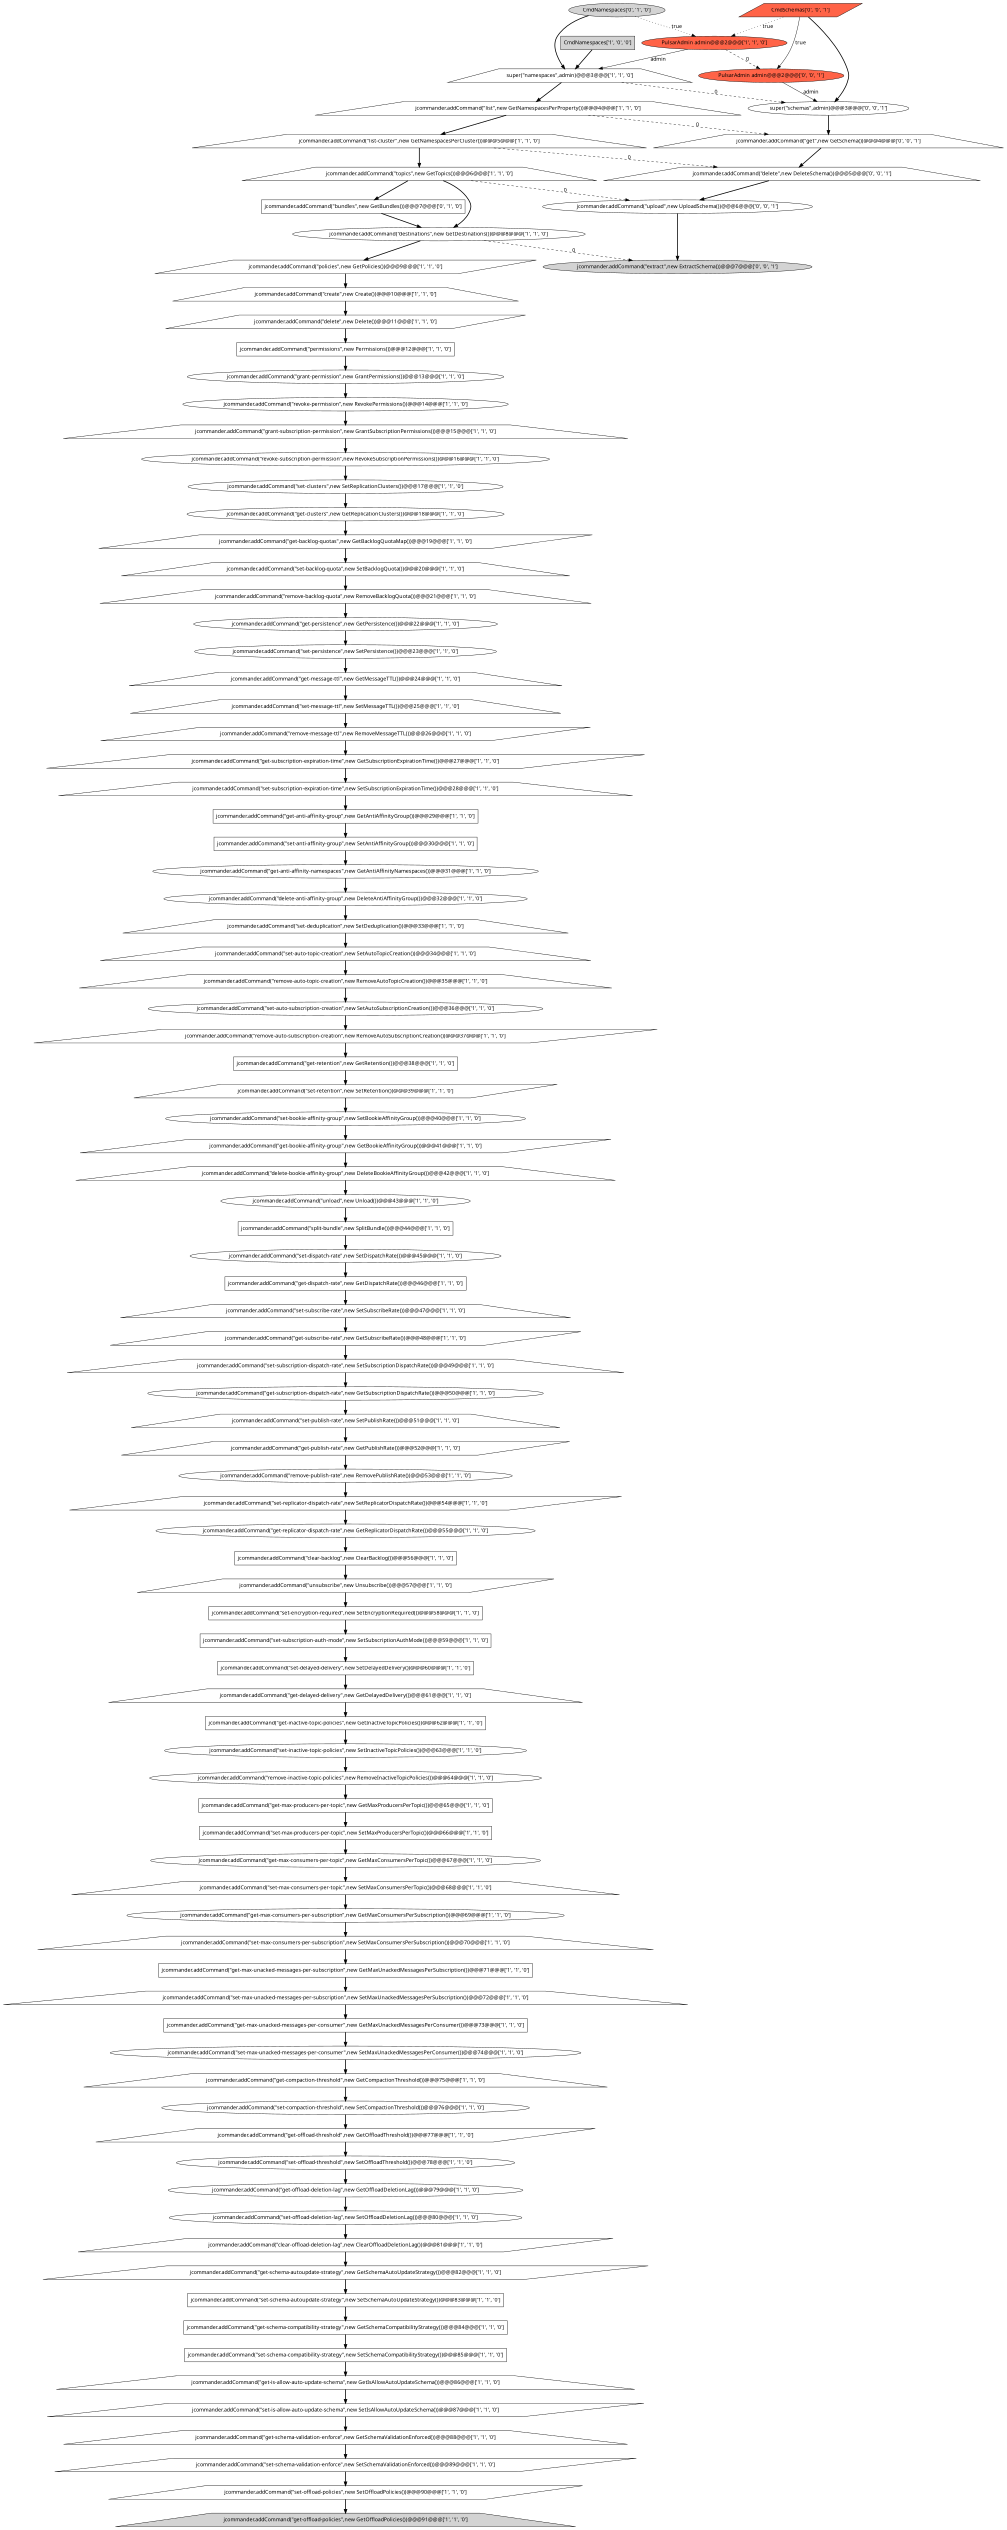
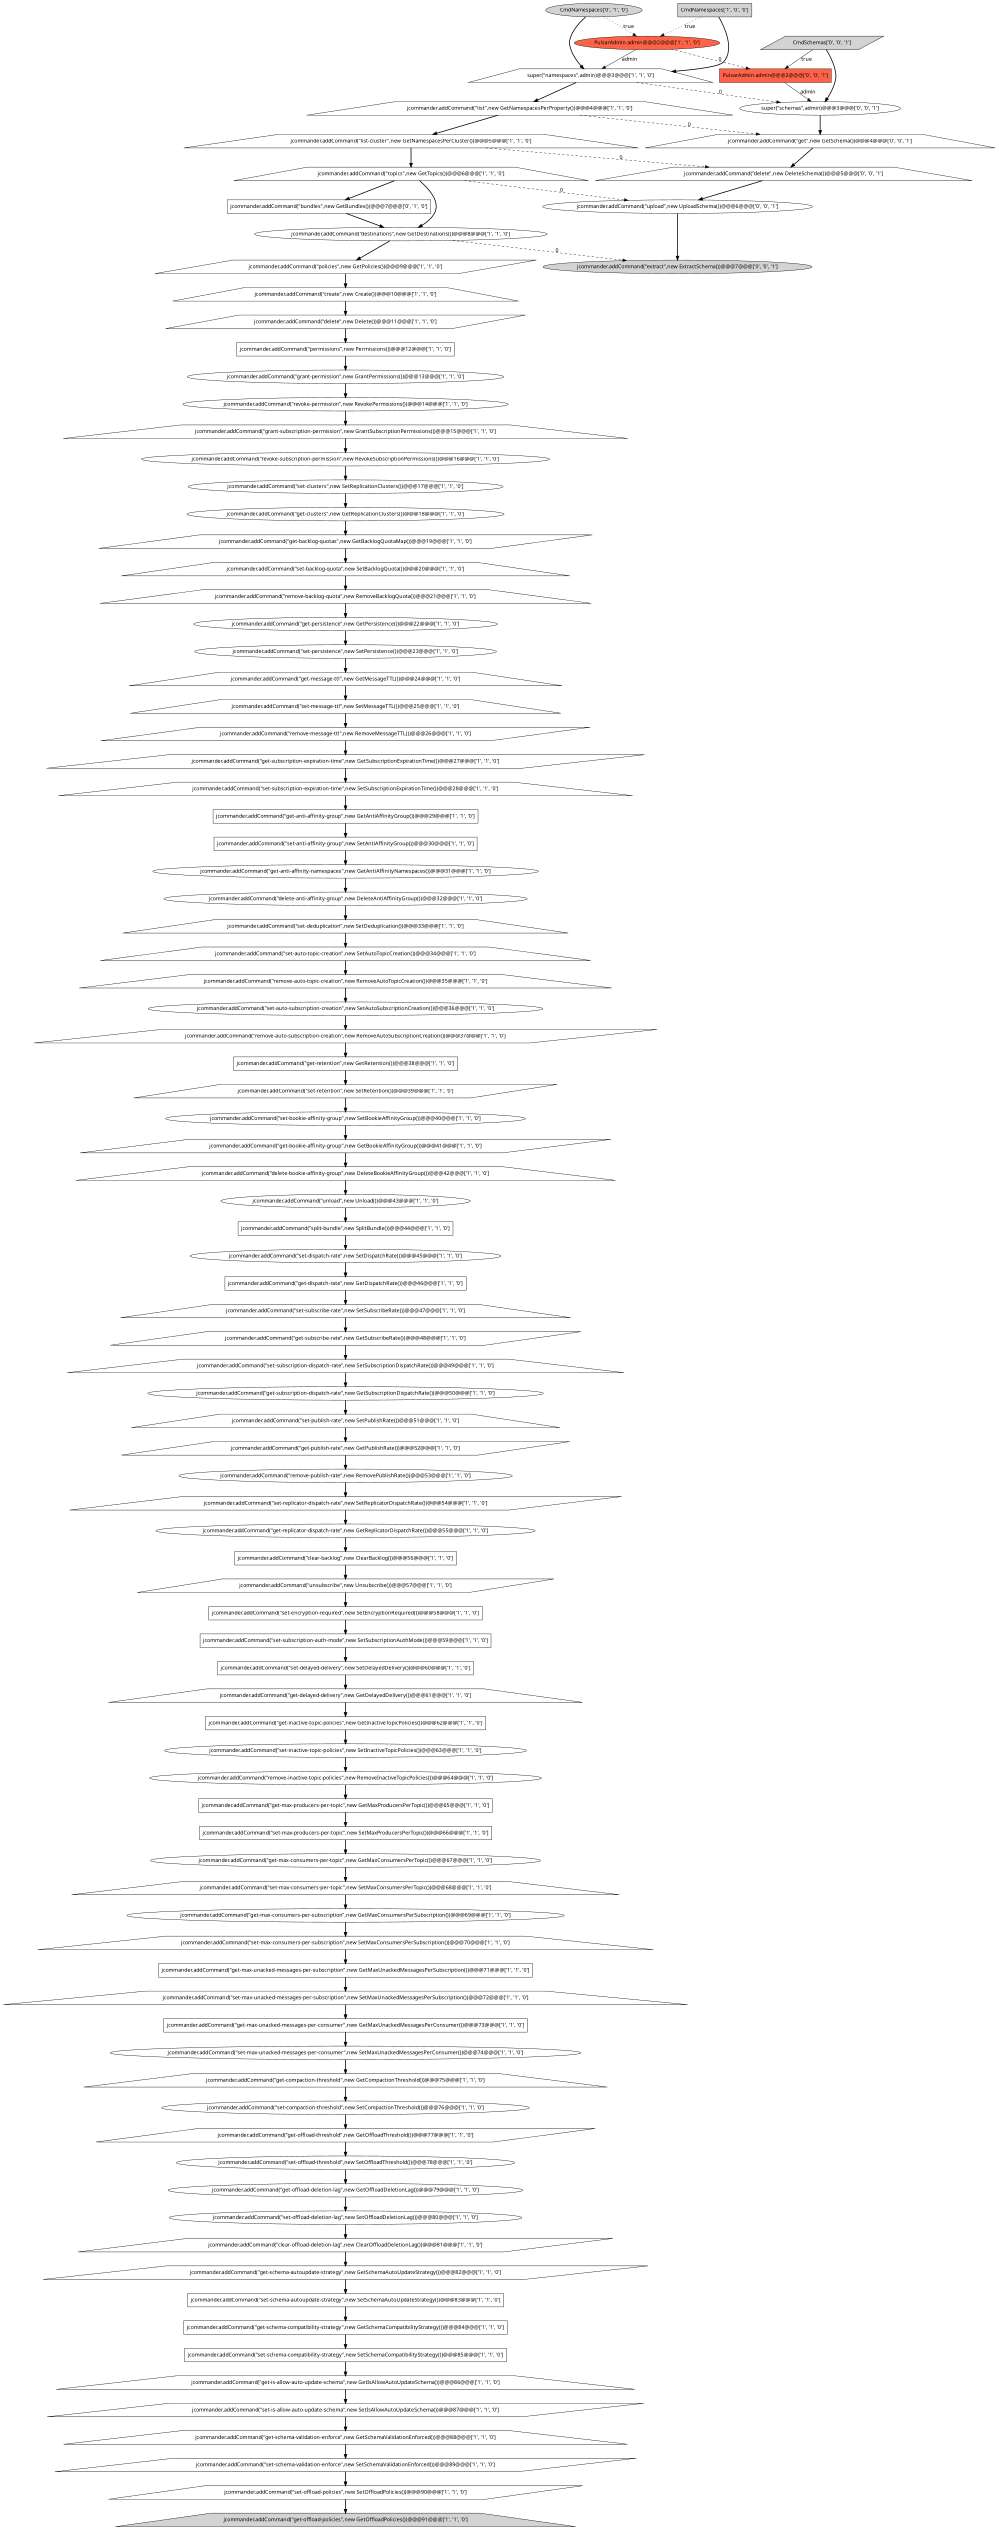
(801, 10) -> (822, 43)
(759, 26) -> (682, 26)
(771, 76) -> (775, 76)
